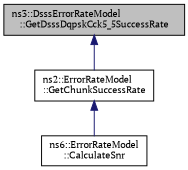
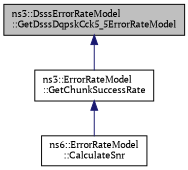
(94, 20) -> (94, 20)
(94, 86) -> (94, 86)
